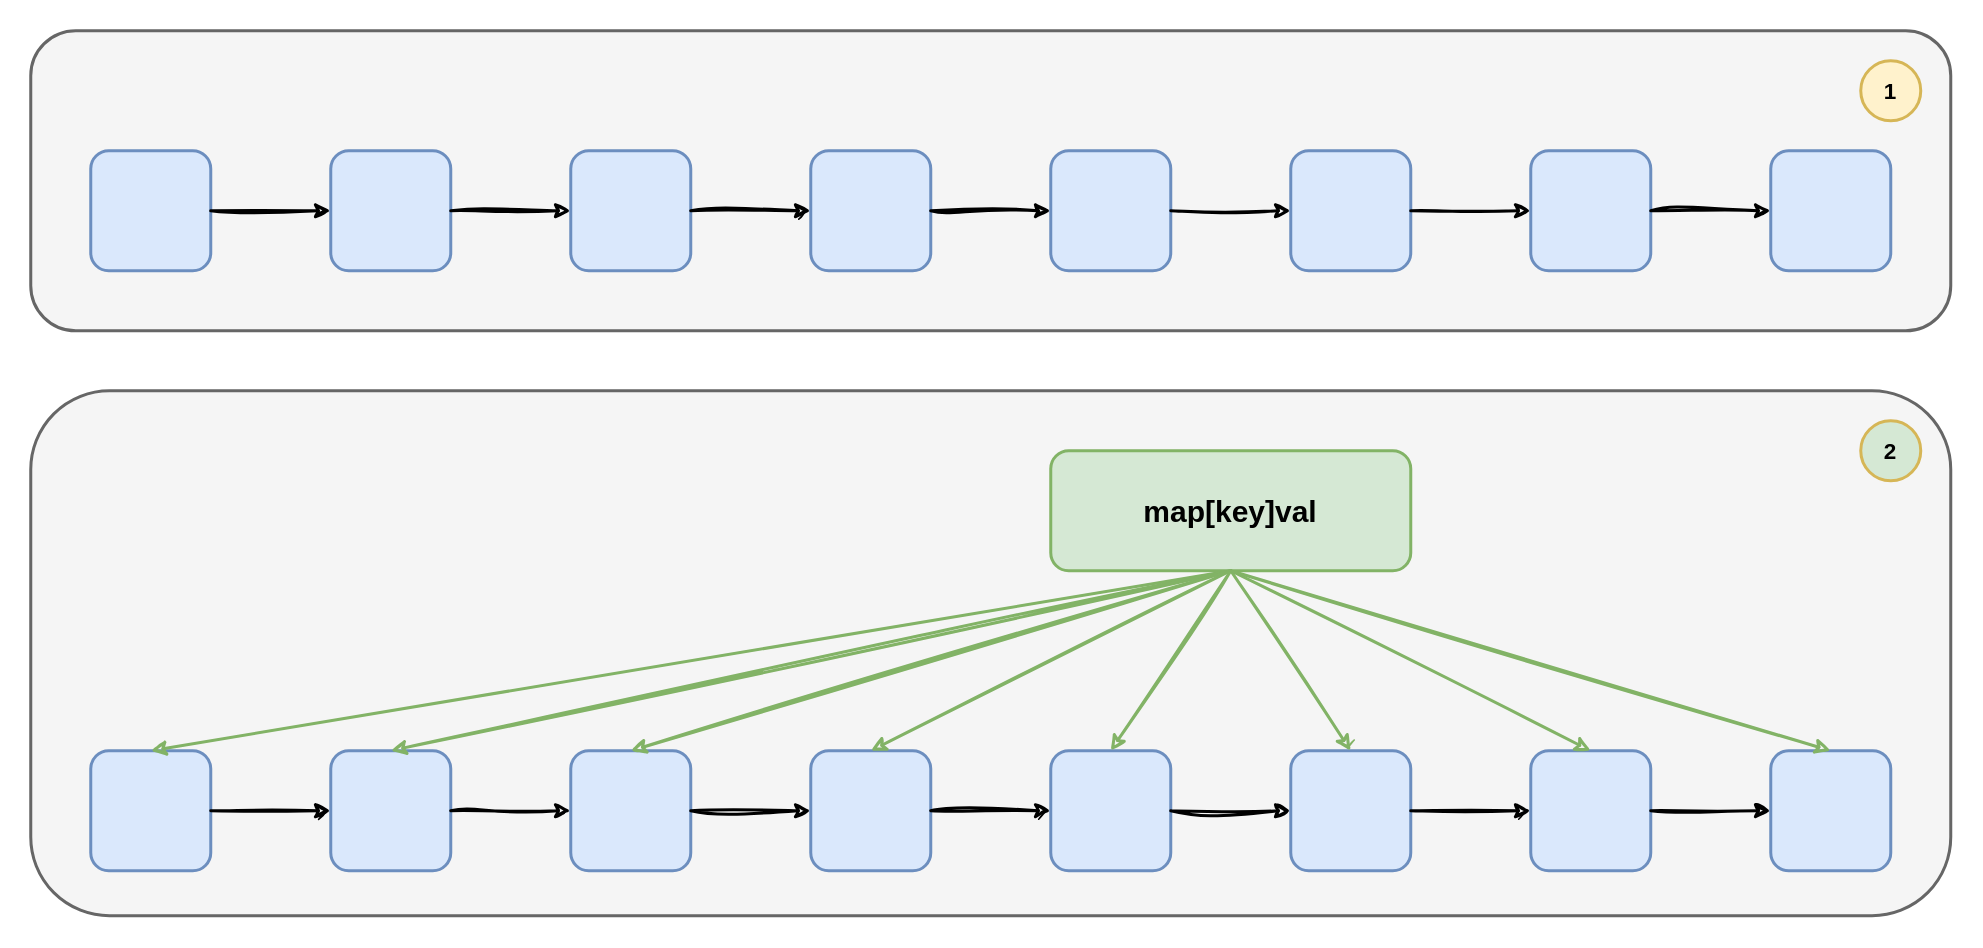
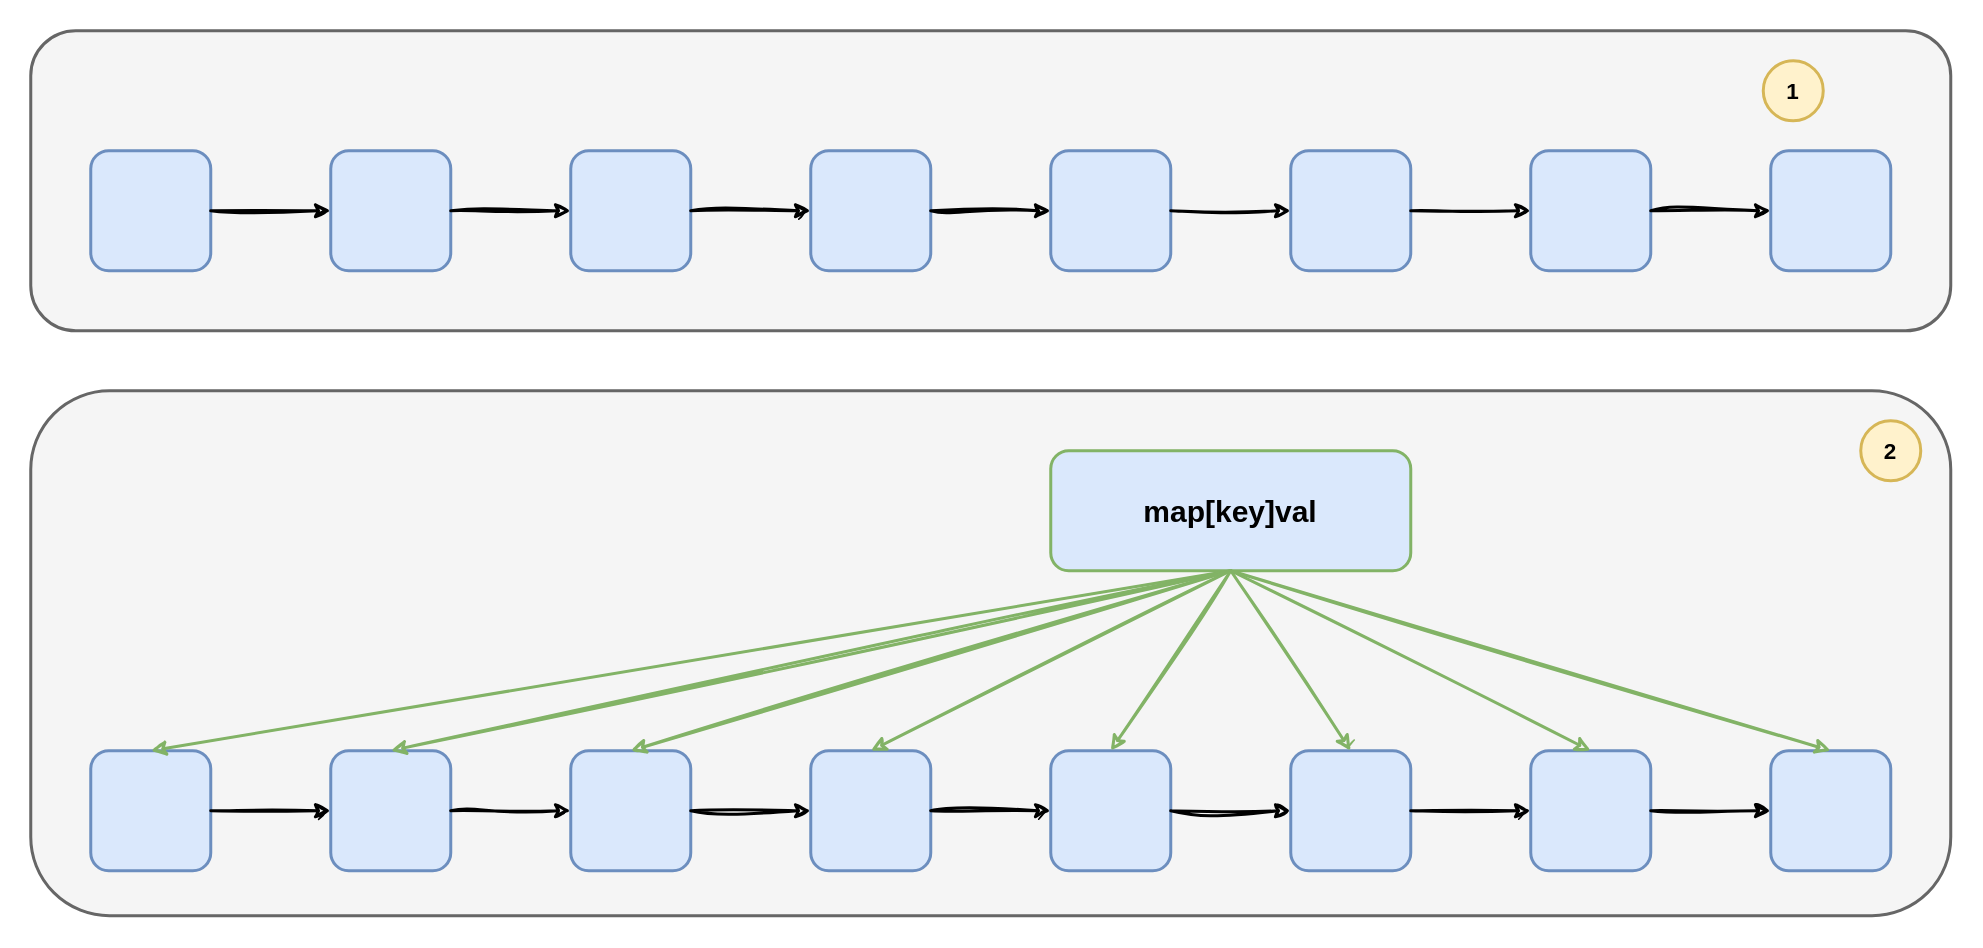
(1891, 91) -> (1793, 91)
(1891, 451) -> (1891, 451)
(1231, 511) -> (1231, 511)
